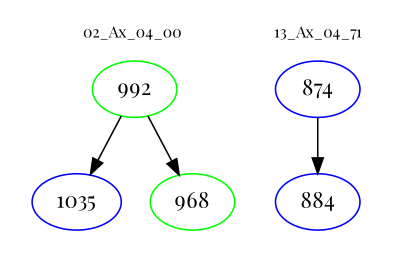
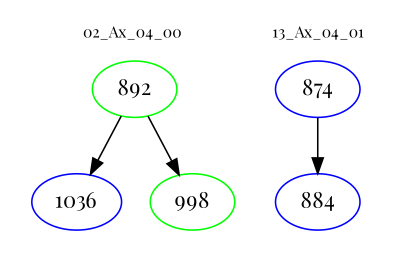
(319, 34) -> (319, 34)
(135, 89) -> (135, 89)
(77, 202) -> (77, 202)
(193, 202) -> (193, 202)
